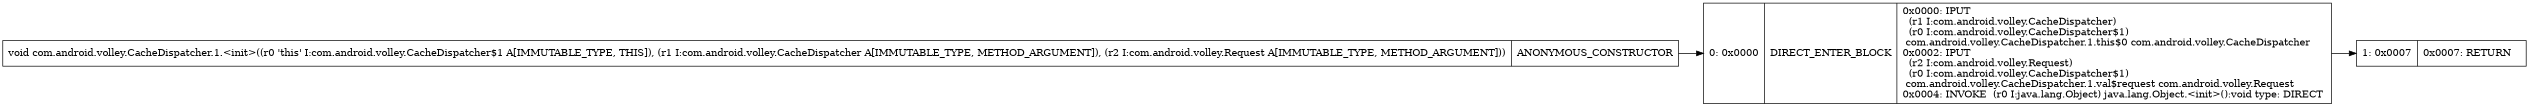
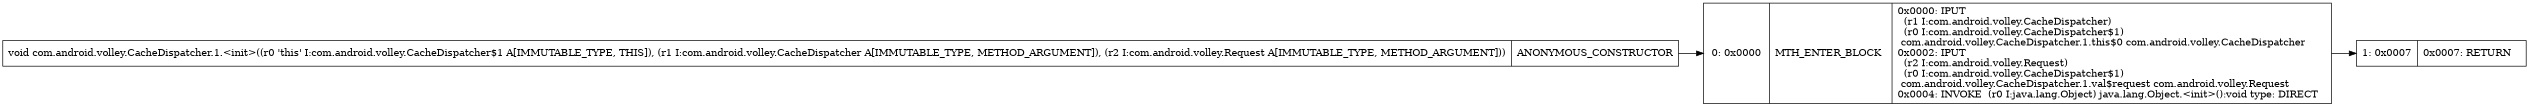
(1831, 53) -> (1828, 53)
